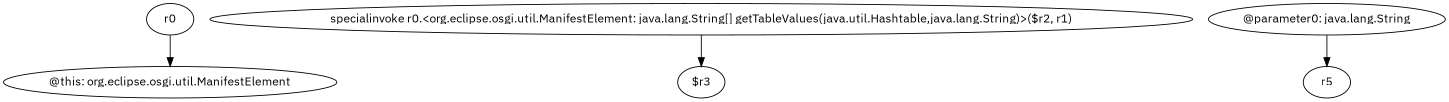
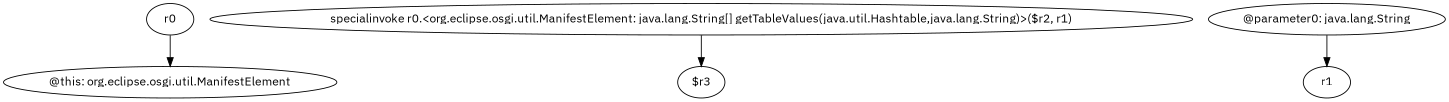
(1327, 82) -> (1327, 82)
